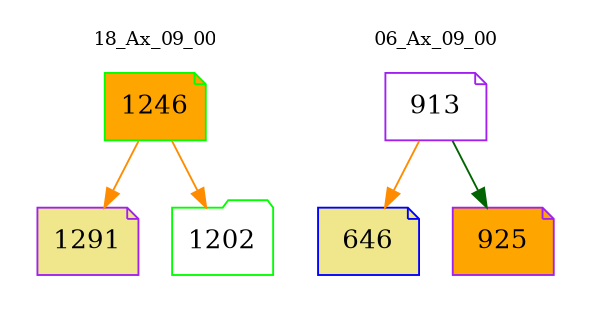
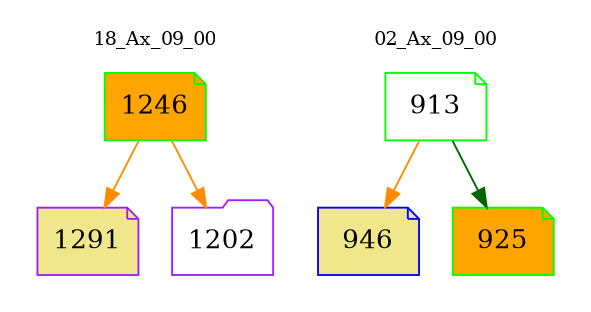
(436, 40) -> (436, 40)
(436, 107) -> (436, 107)
(223, 241) -> (223, 241)
(369, 241) -> (369, 241)
(503, 241) -> (503, 241)
